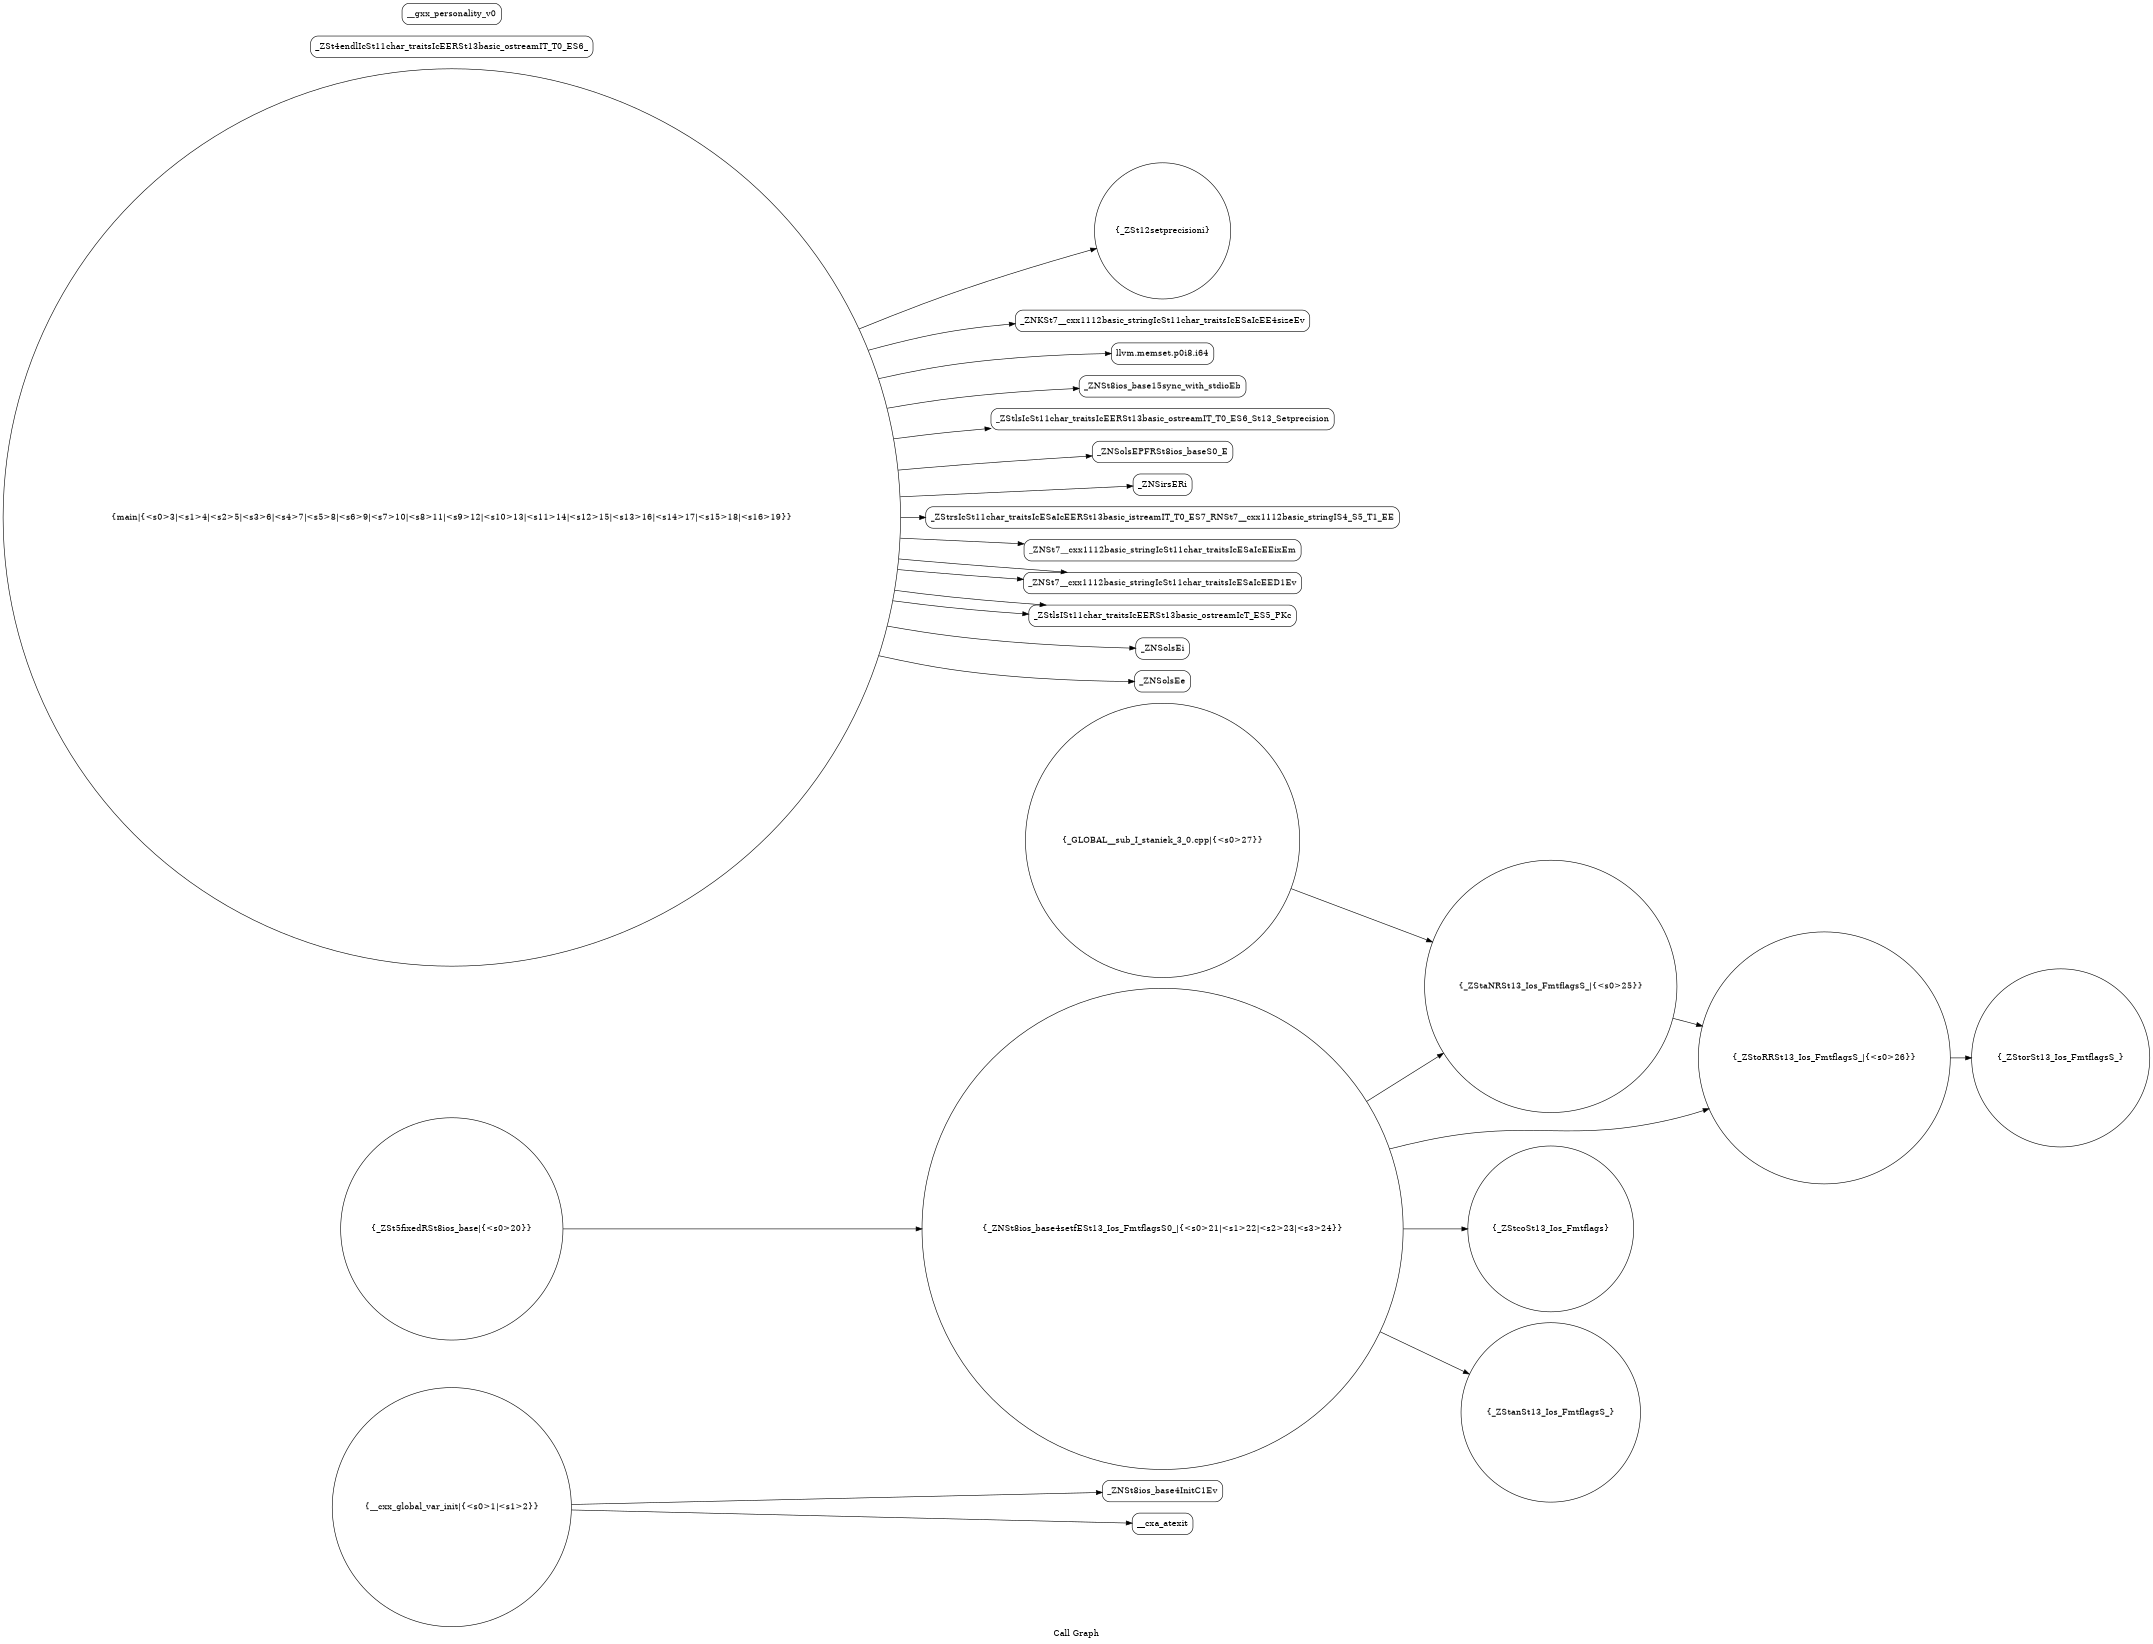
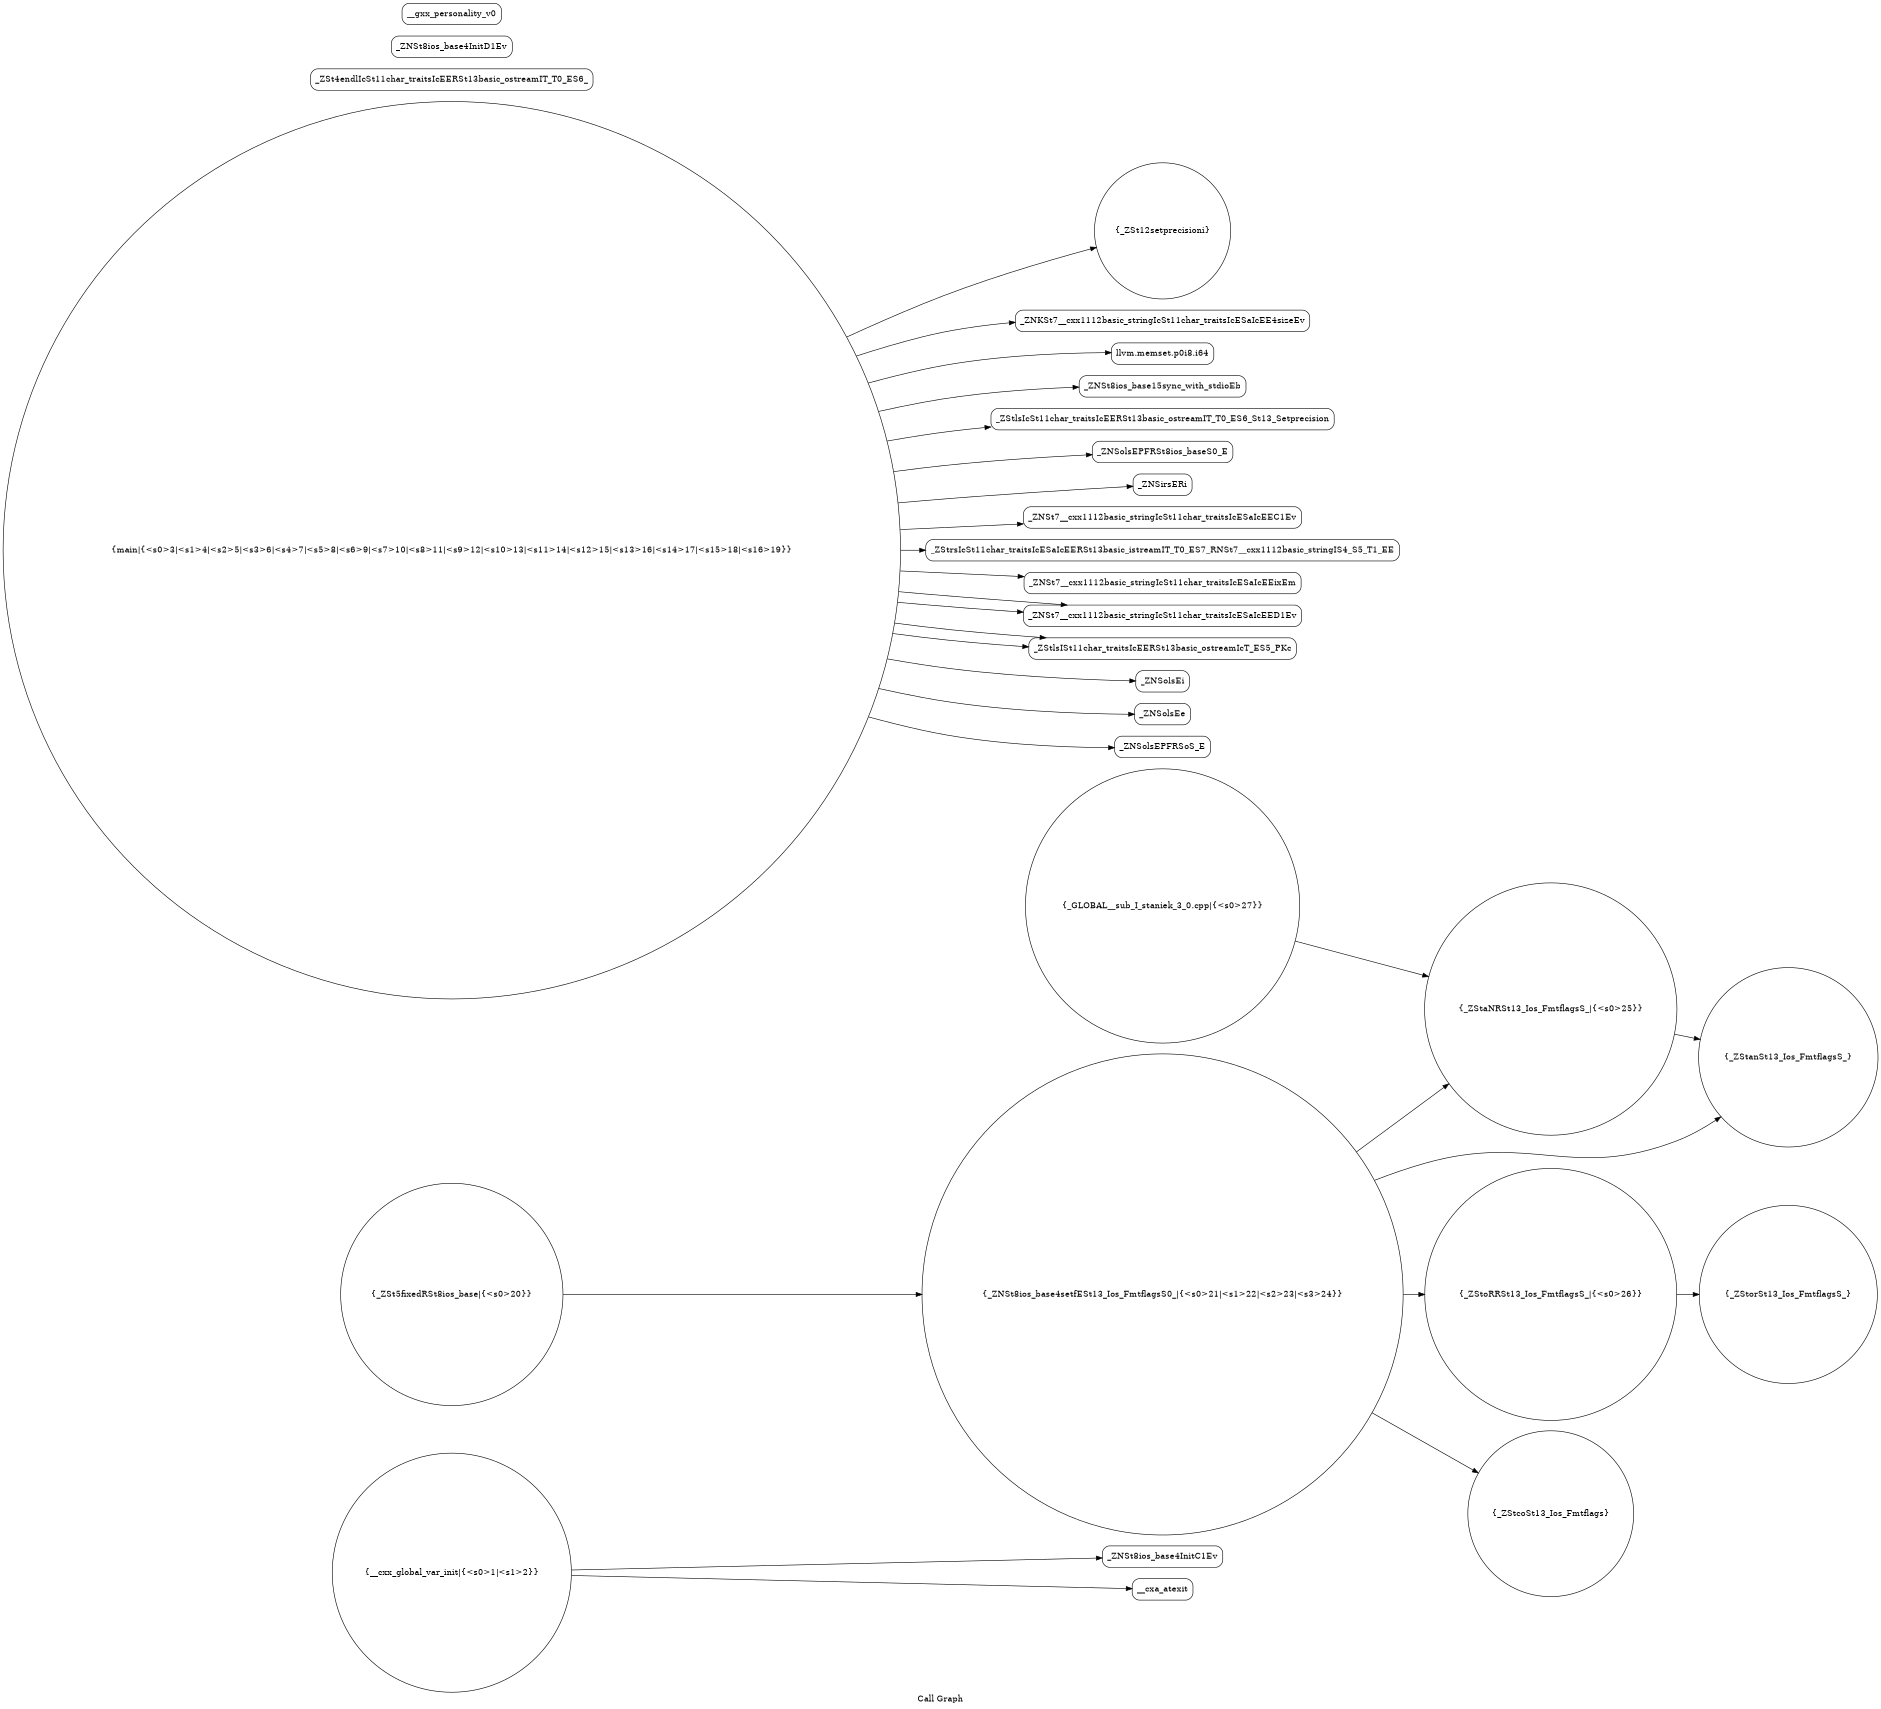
none -> (452, 47)
none -> (1163, 517)
none -> (1163, 747)
(1685, 1021) -> (1684, 1036)
